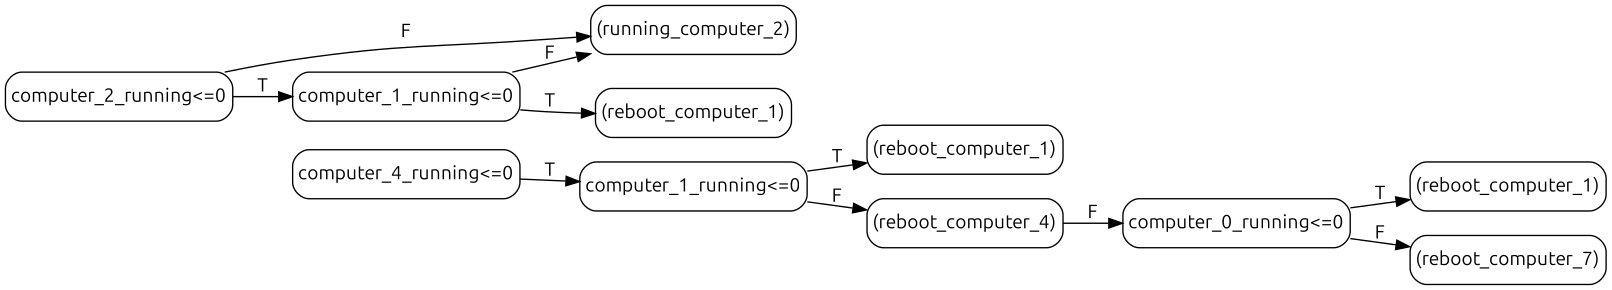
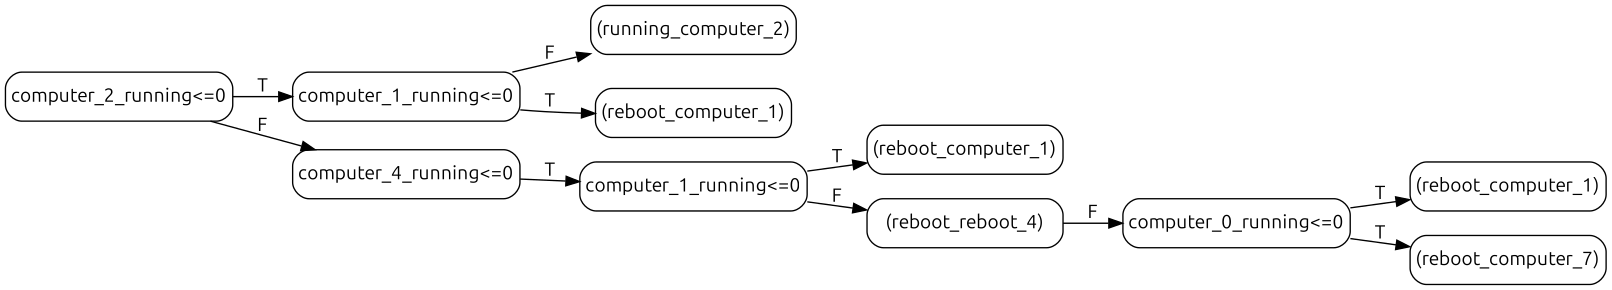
(400, 48) -> (256, 134)
(965, 223) -> (965, 223)
(1380, 233) -> (1380, 233)
